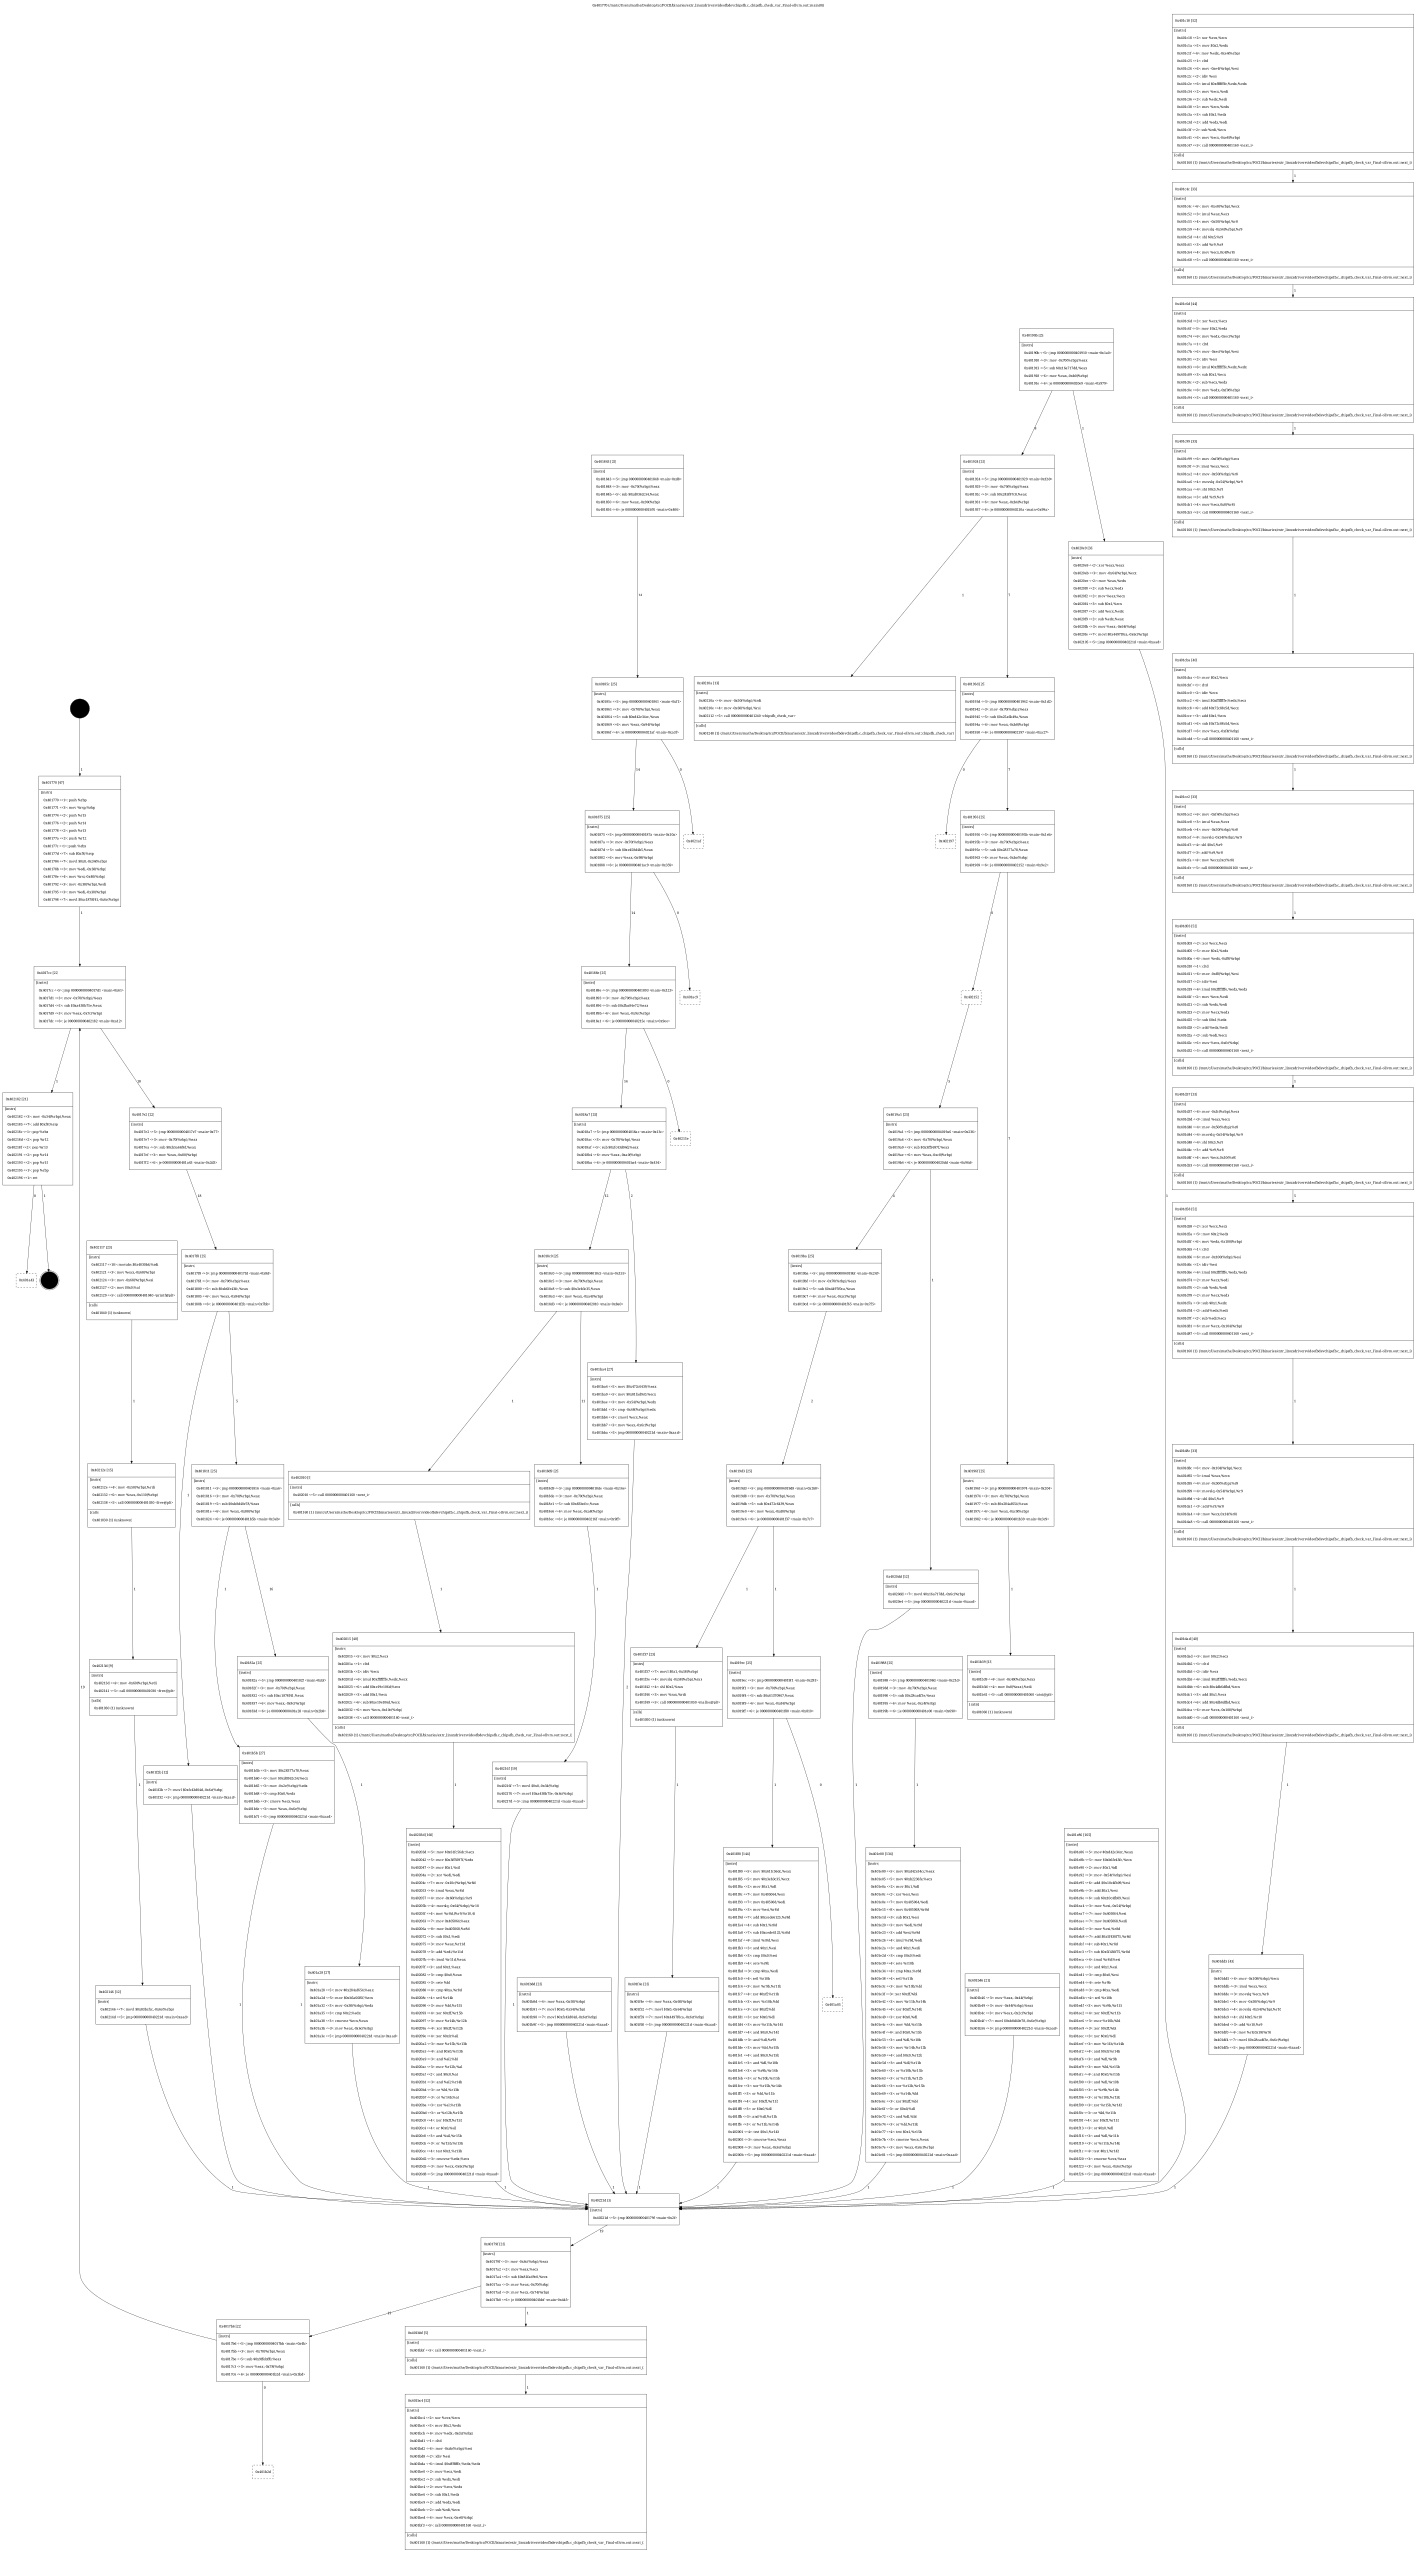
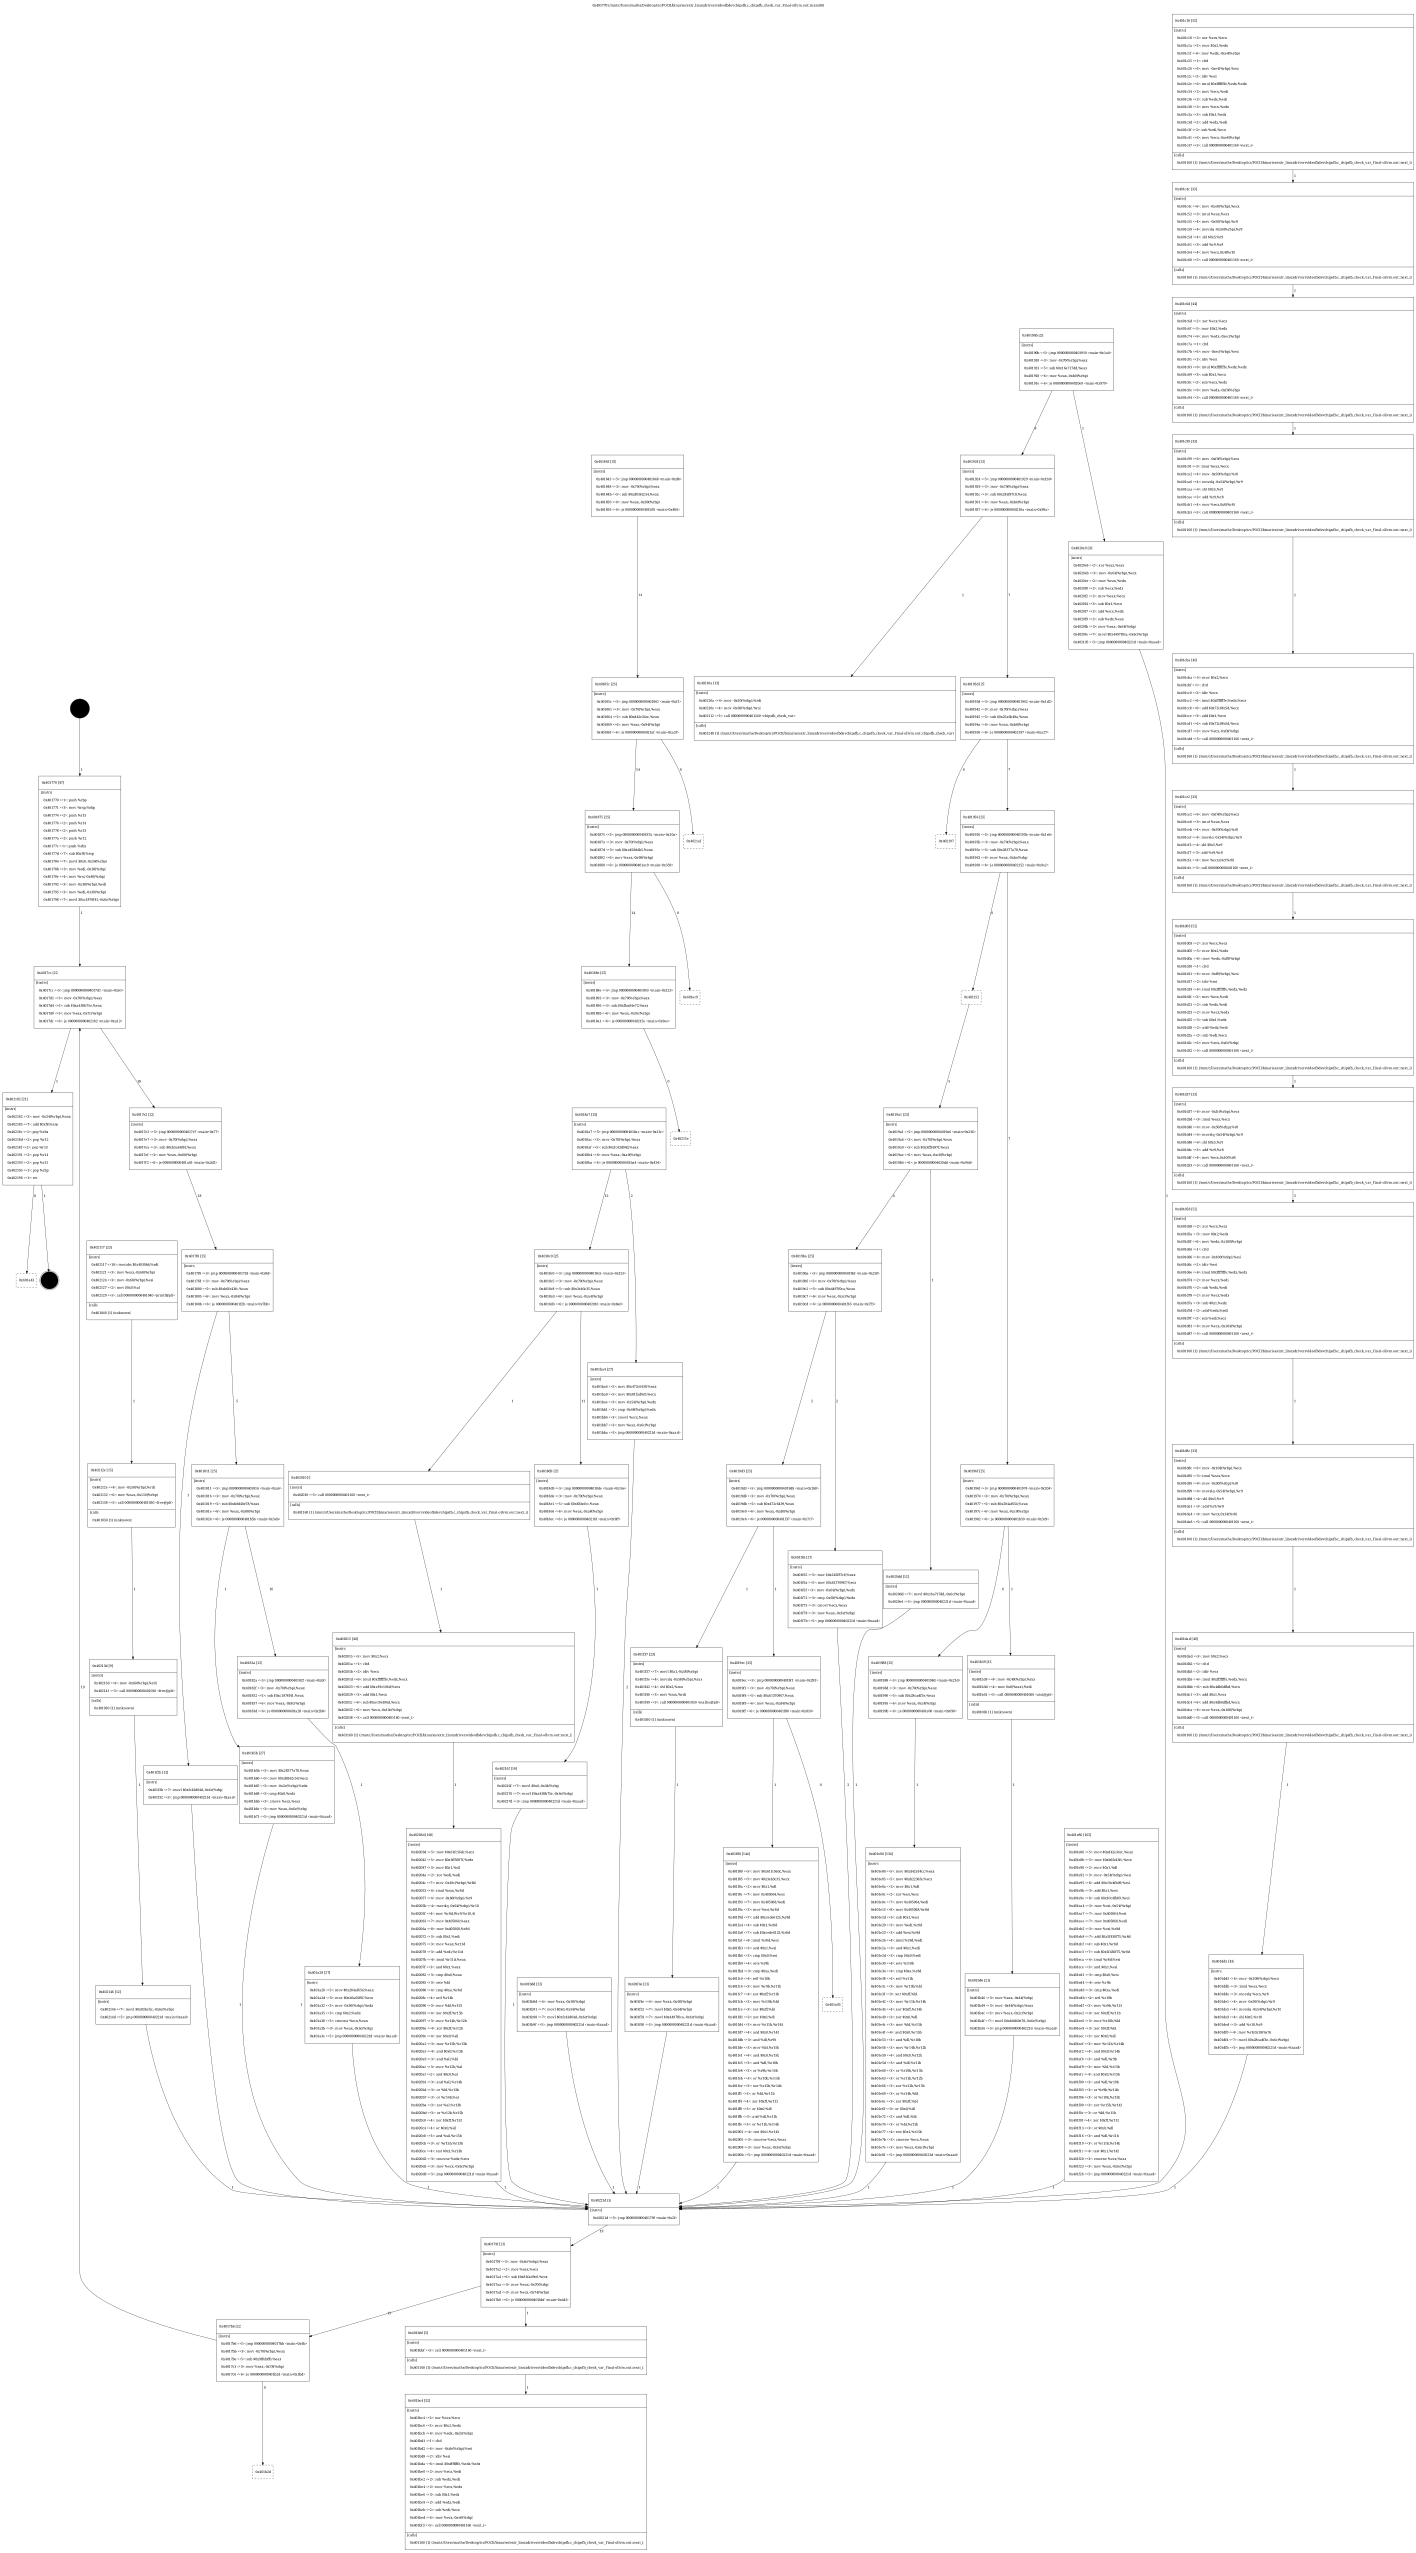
(624, 1067) -> none
none -> (835, 1590)
none -> (991, 1602)
none -> (1012, 1845)
